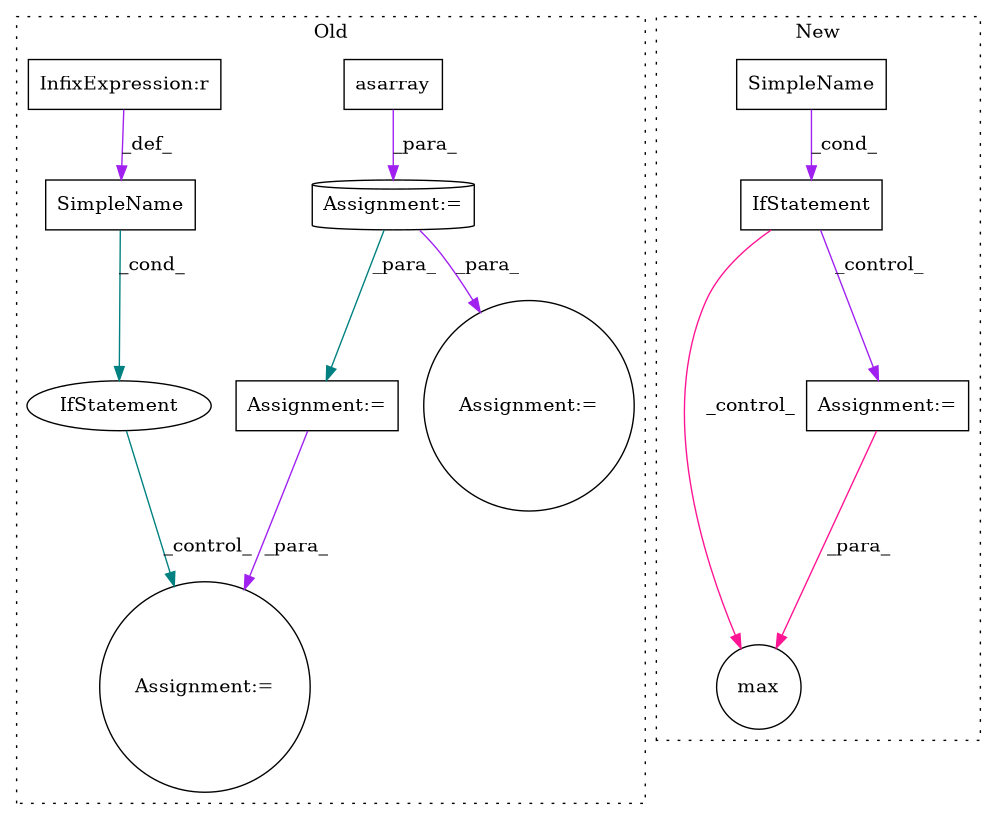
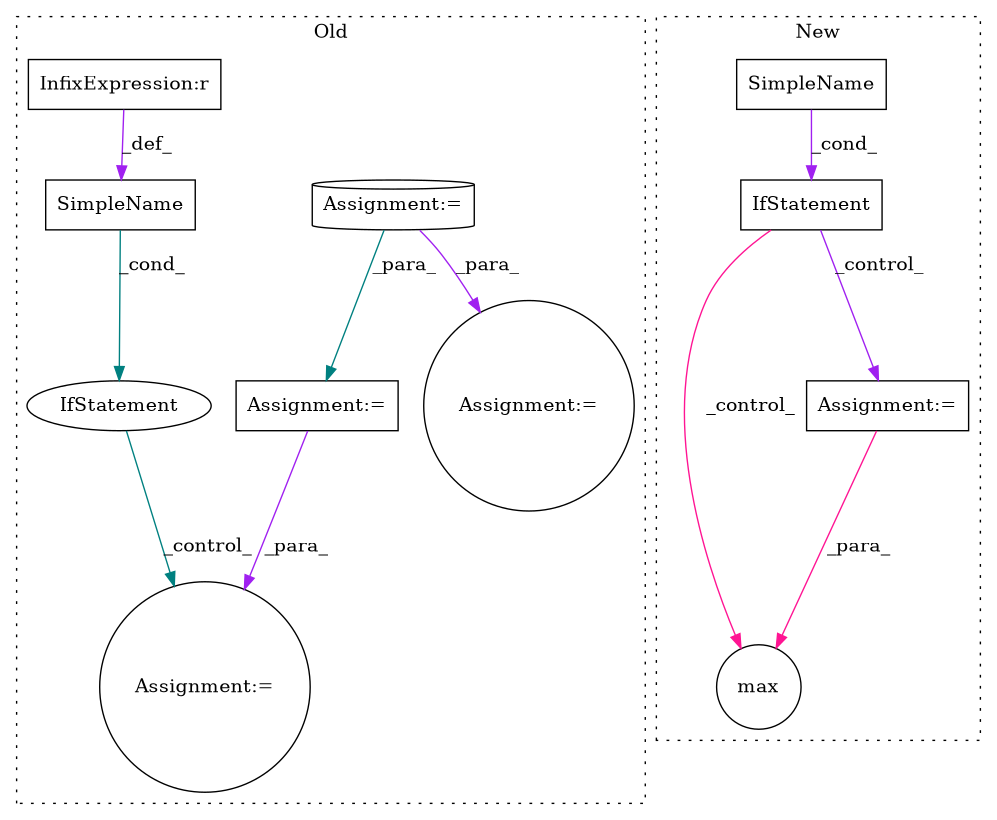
(393, 84) -> none
